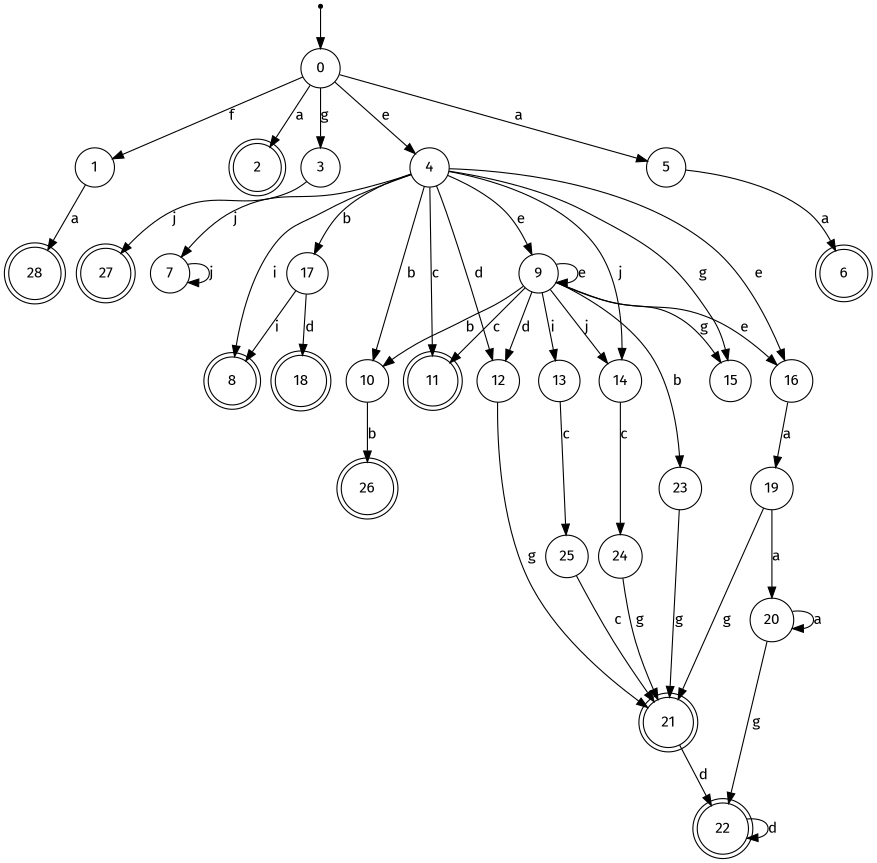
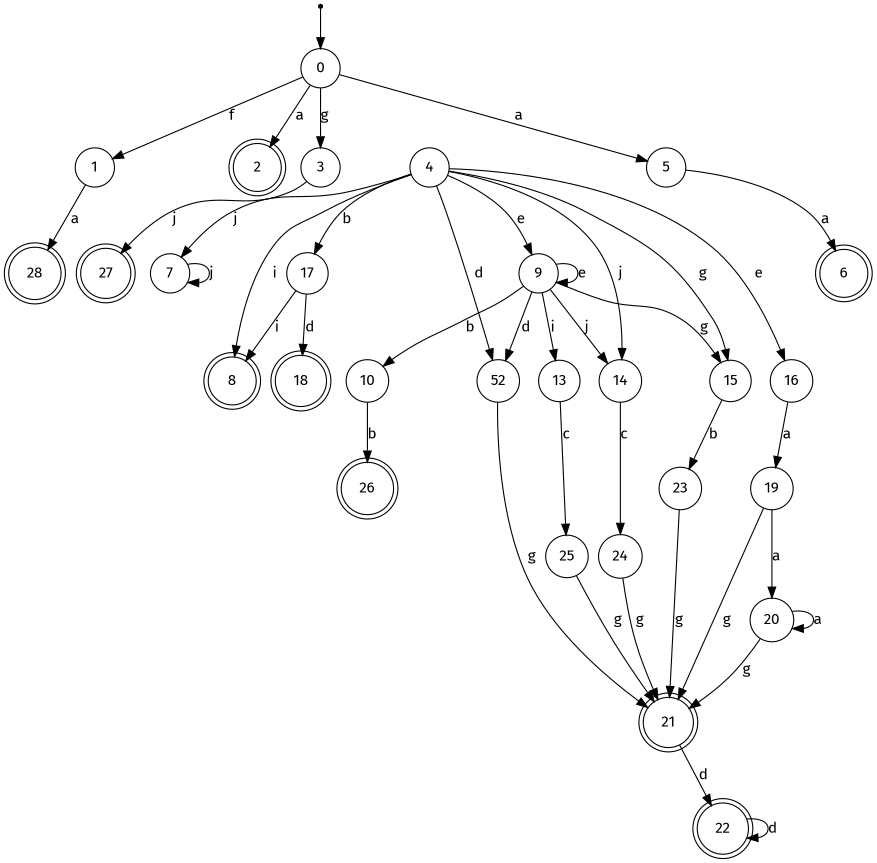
(371, 114) -> none
(400, 268) -> none
(679, 309) -> none
(646, 349) -> (708, 429)
(433, 381) -> none
(498, 381) -> (498, 381)
(618, 620) -> (618, 620)
(749, 717) -> (732, 674)
